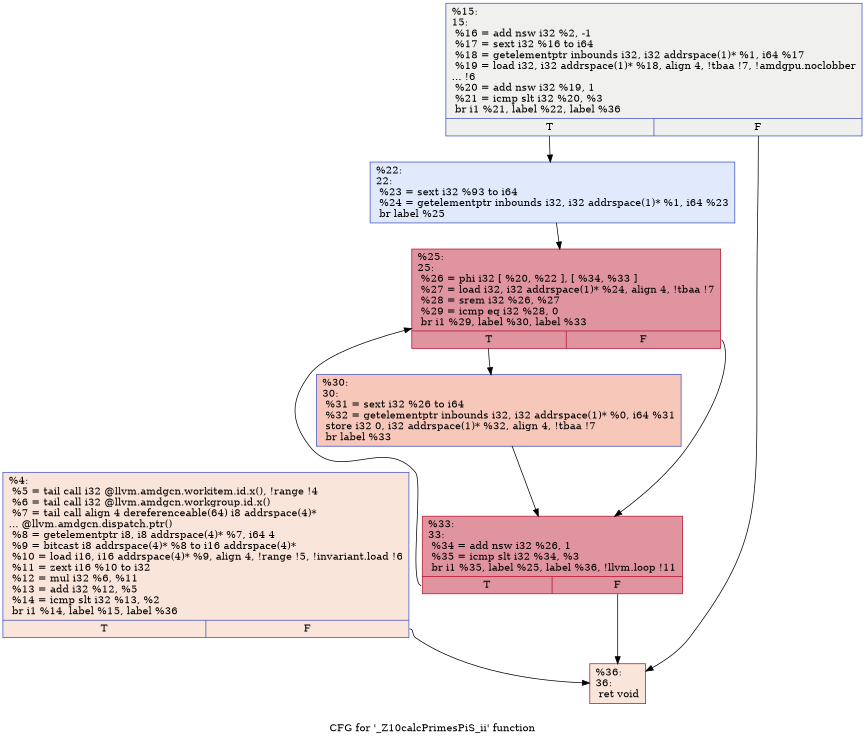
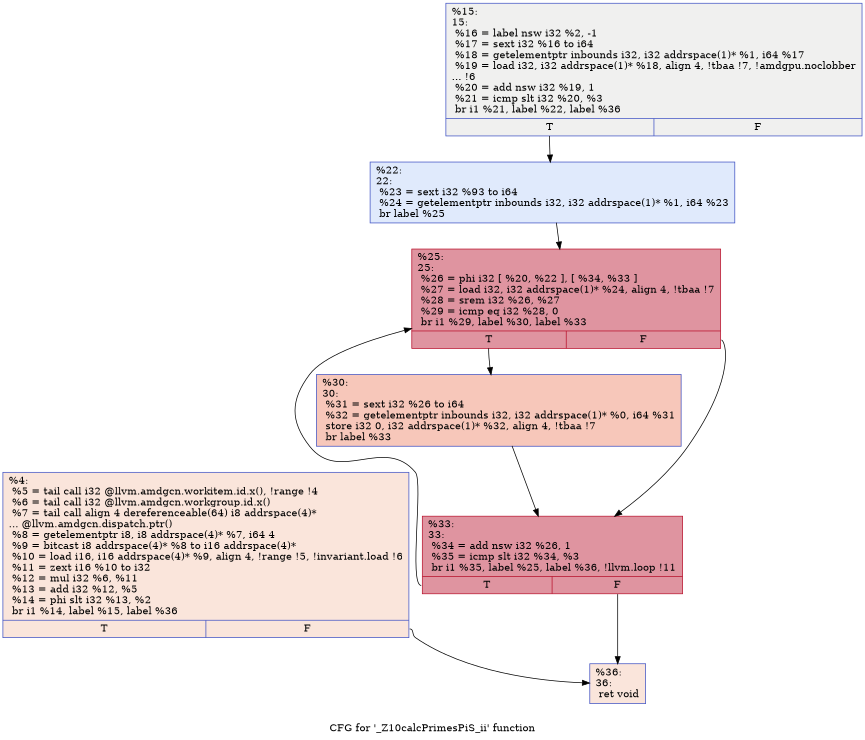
(522, 33) -> (525, 33)
(757, 419) -> none
(84, 600) -> (80, 600)
(618, 684) -> (618, 684)
